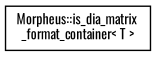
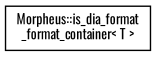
(78, 28) -> (78, 28)
